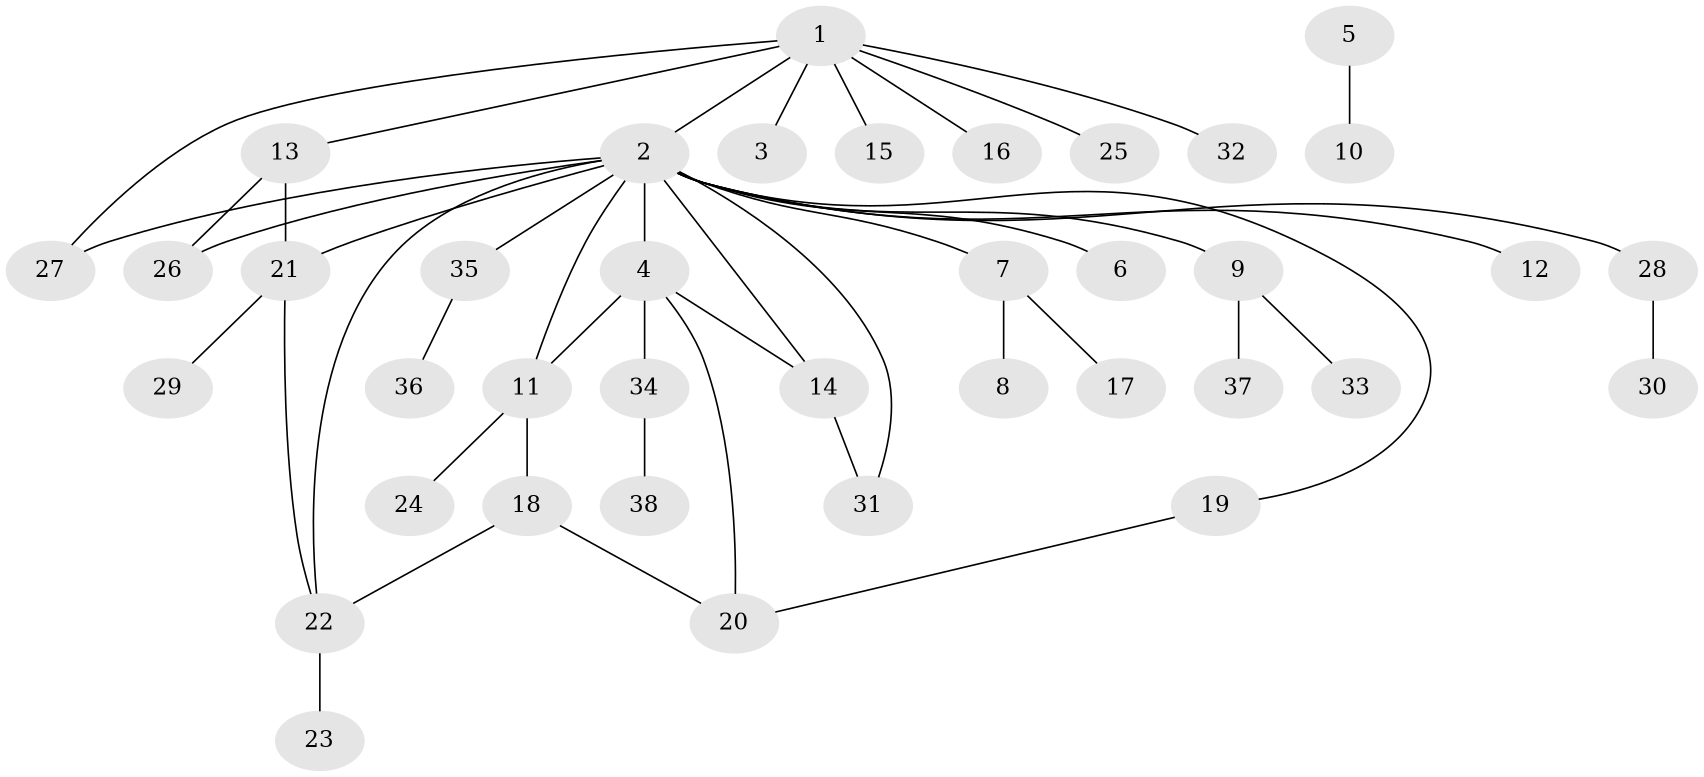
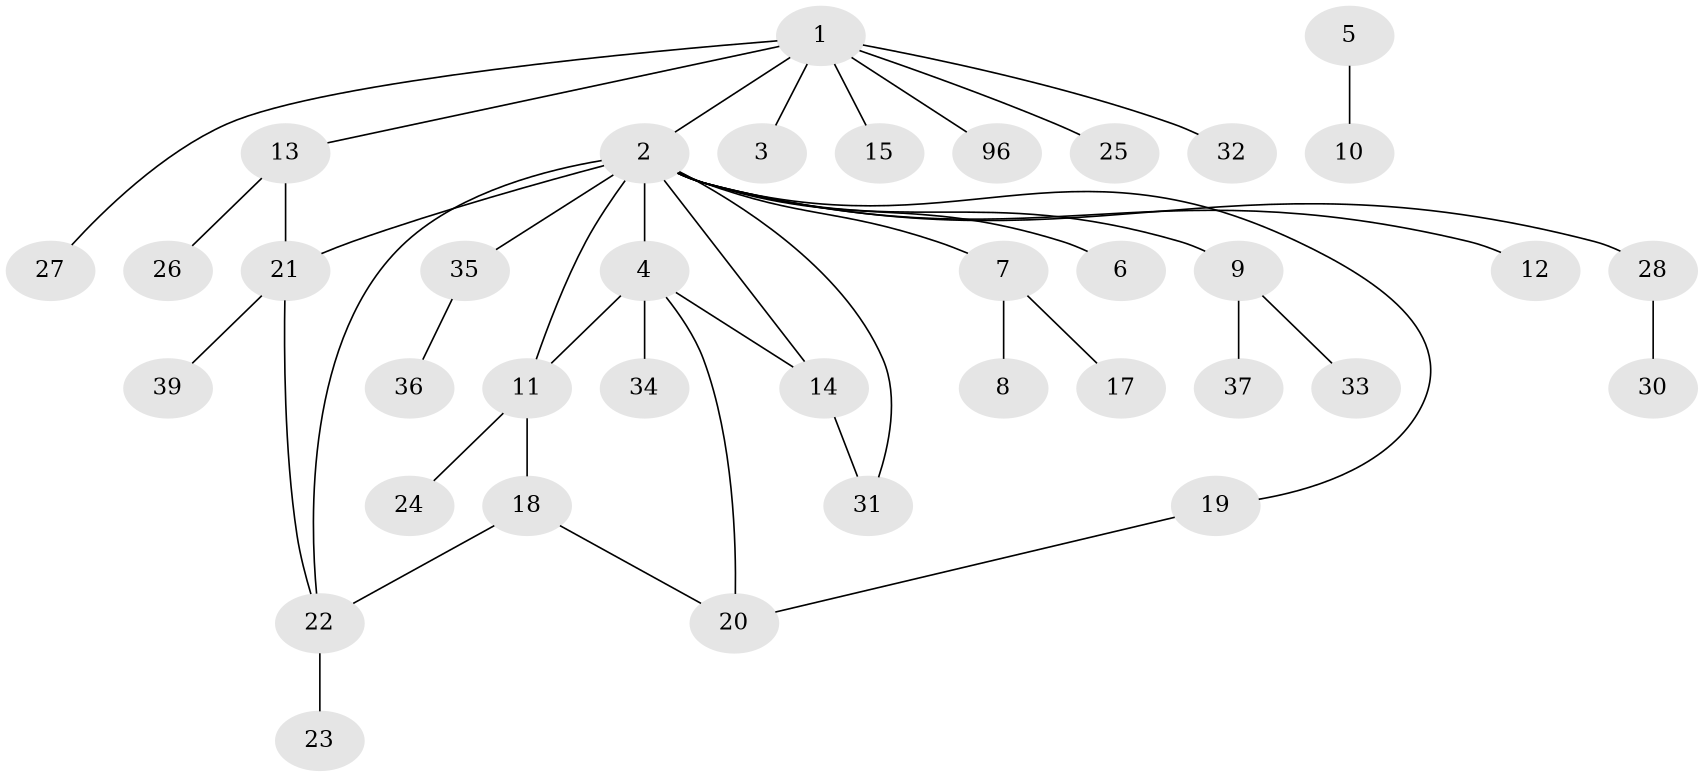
(997, 153) -> (997, 153)
(339, 189) -> none
(399, 196) -> none
(168, 388) -> (168, 388)
(645, 506) -> none
